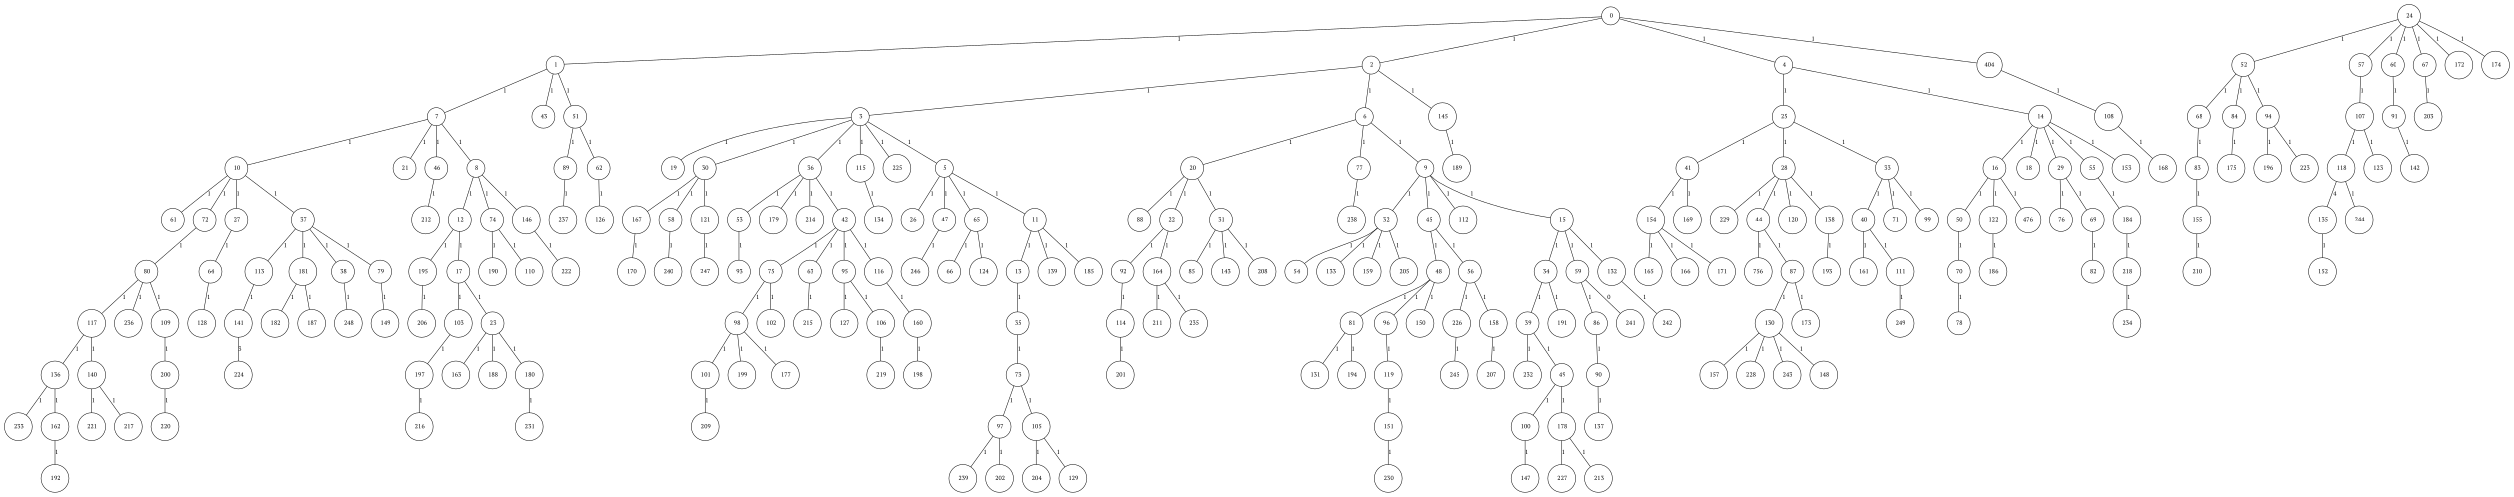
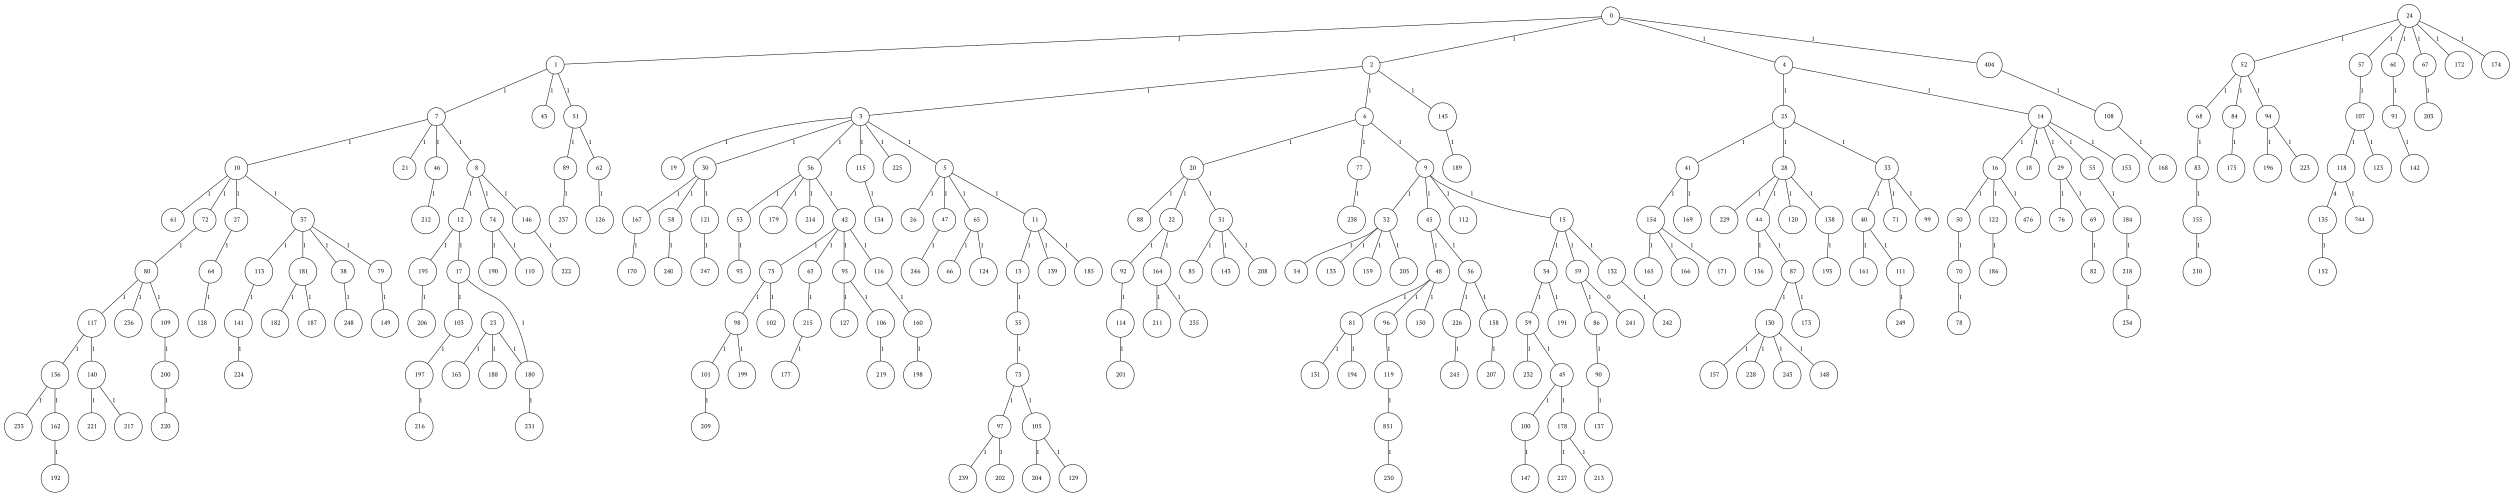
(1758, 272) -> (1758, 272)
(475, 298) -> (509, 311)
(760, 348) -> (796, 349)
(240, 349) -> (240, 349)
(1388, 427) -> (1388, 427)
